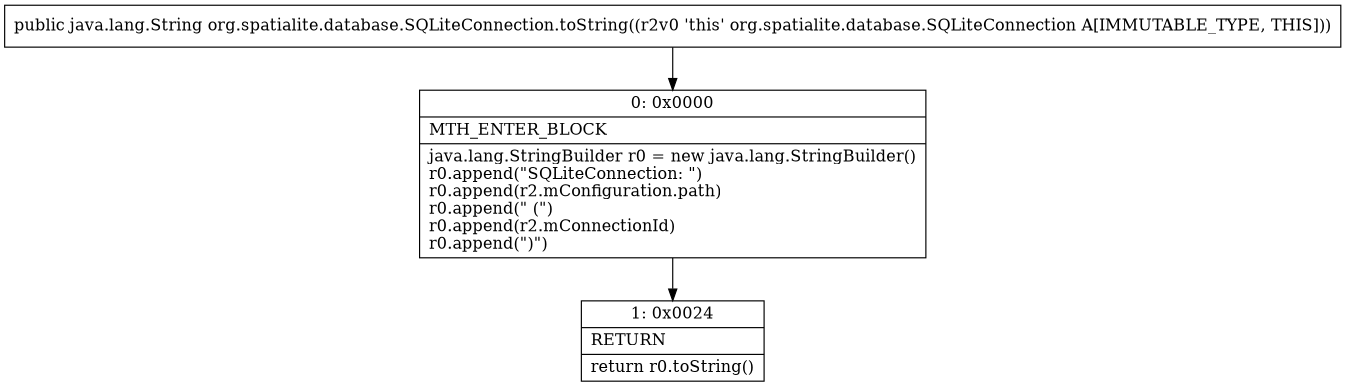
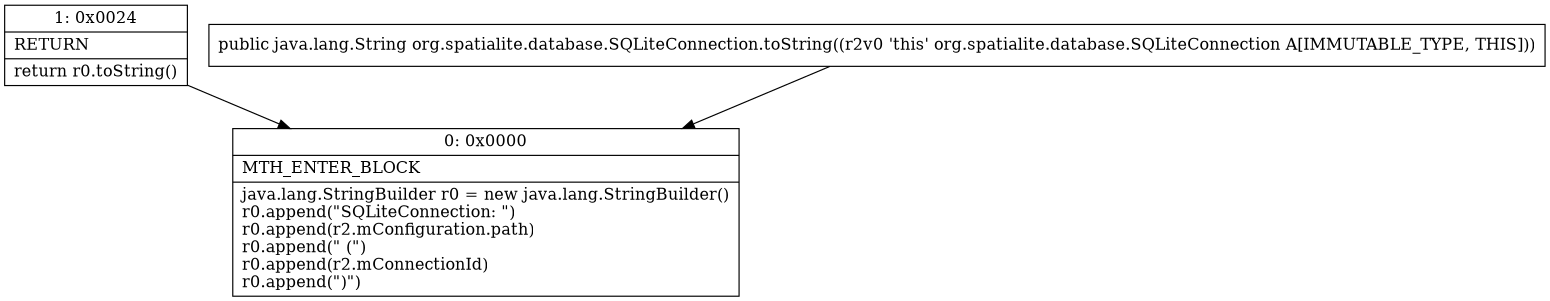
(673, 273) -> (233, 105)
